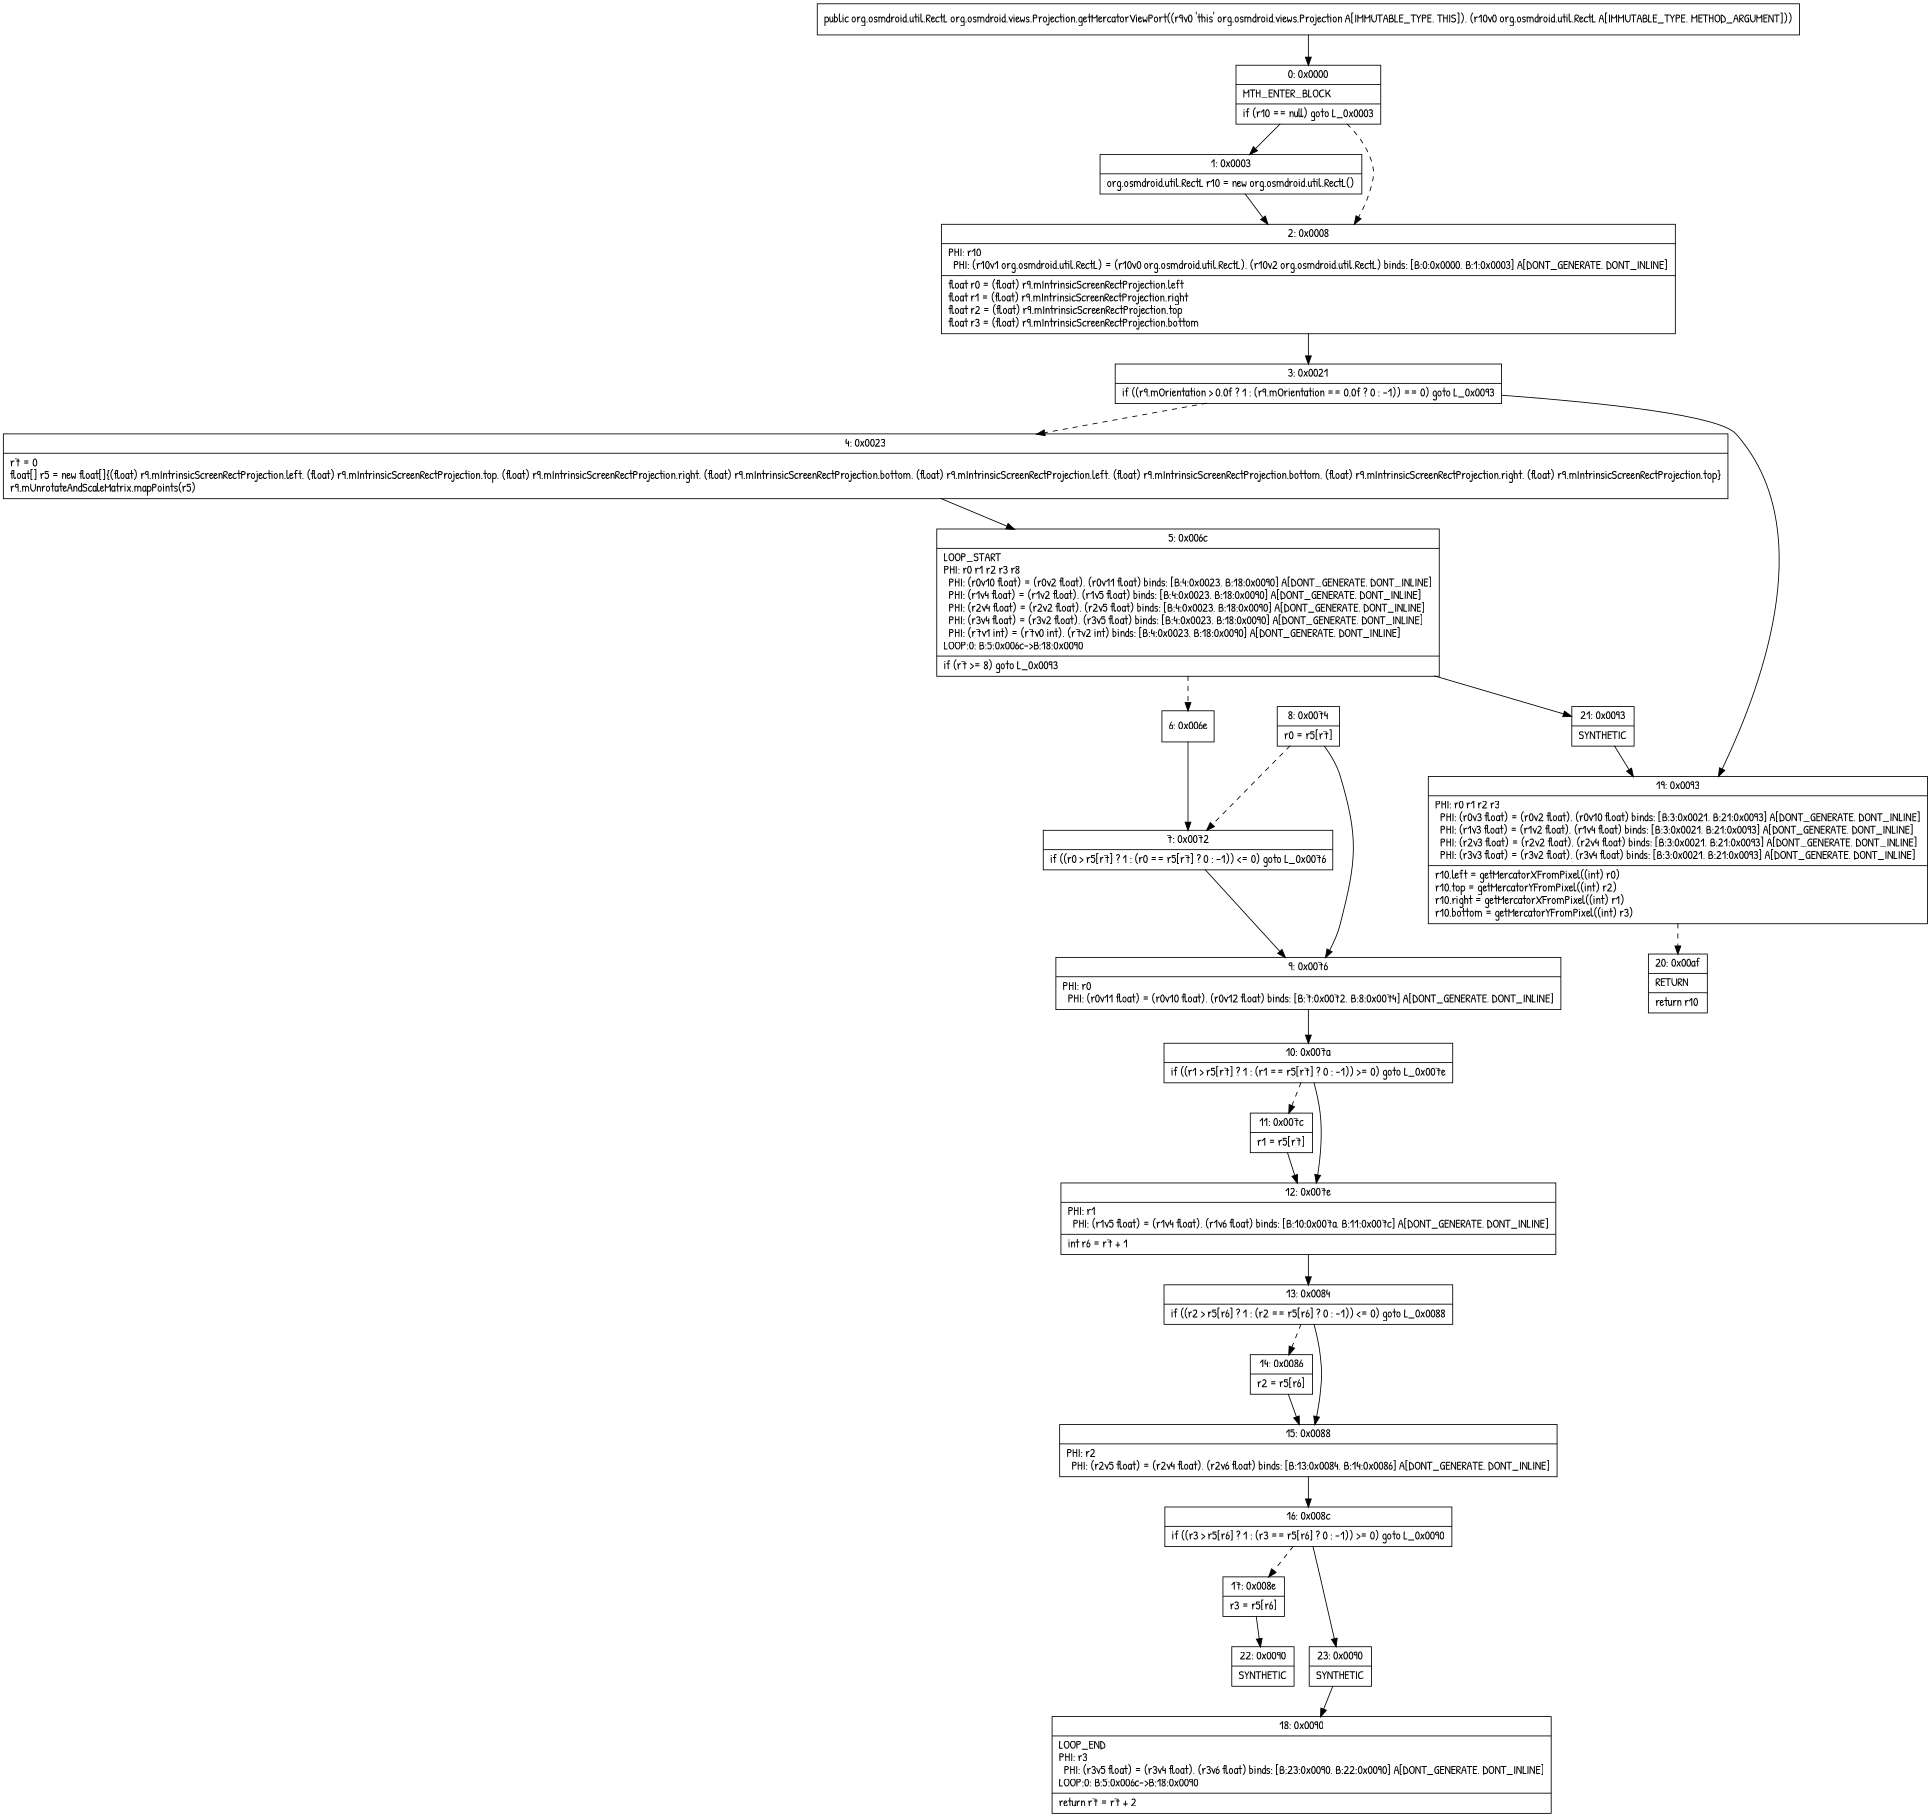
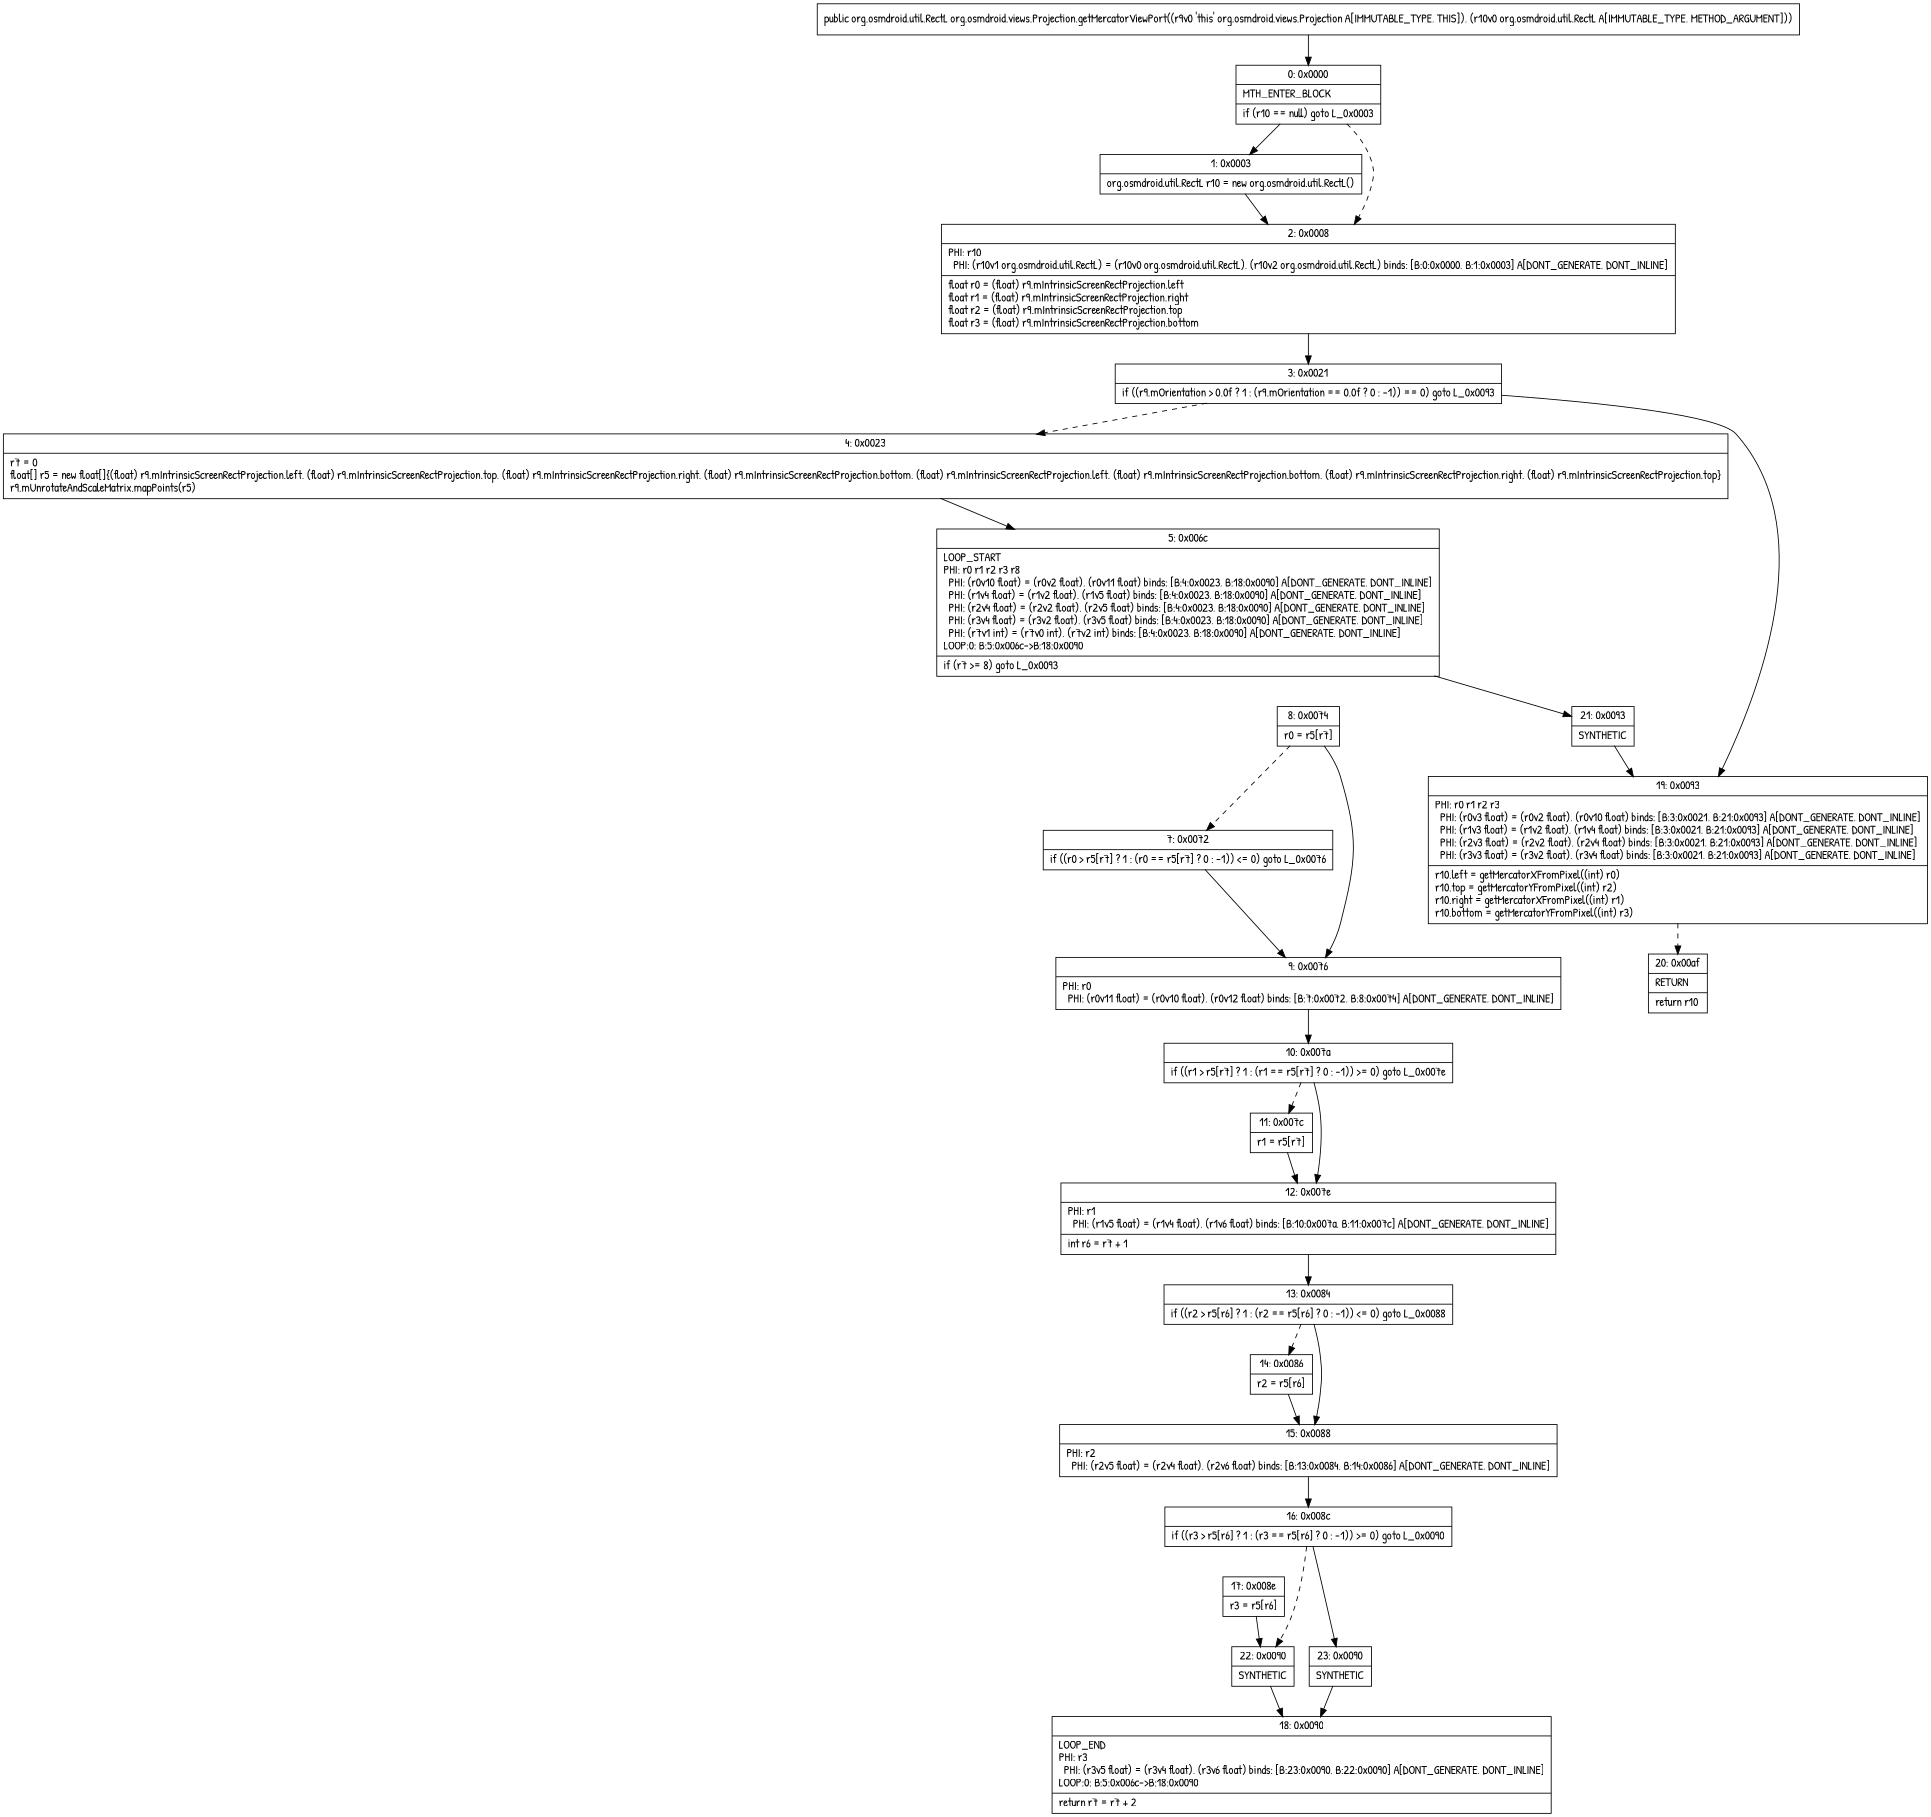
(1188, 726) -> none
(1284, 1558) -> (1298, 1595)
none -> (1275, 1698)
